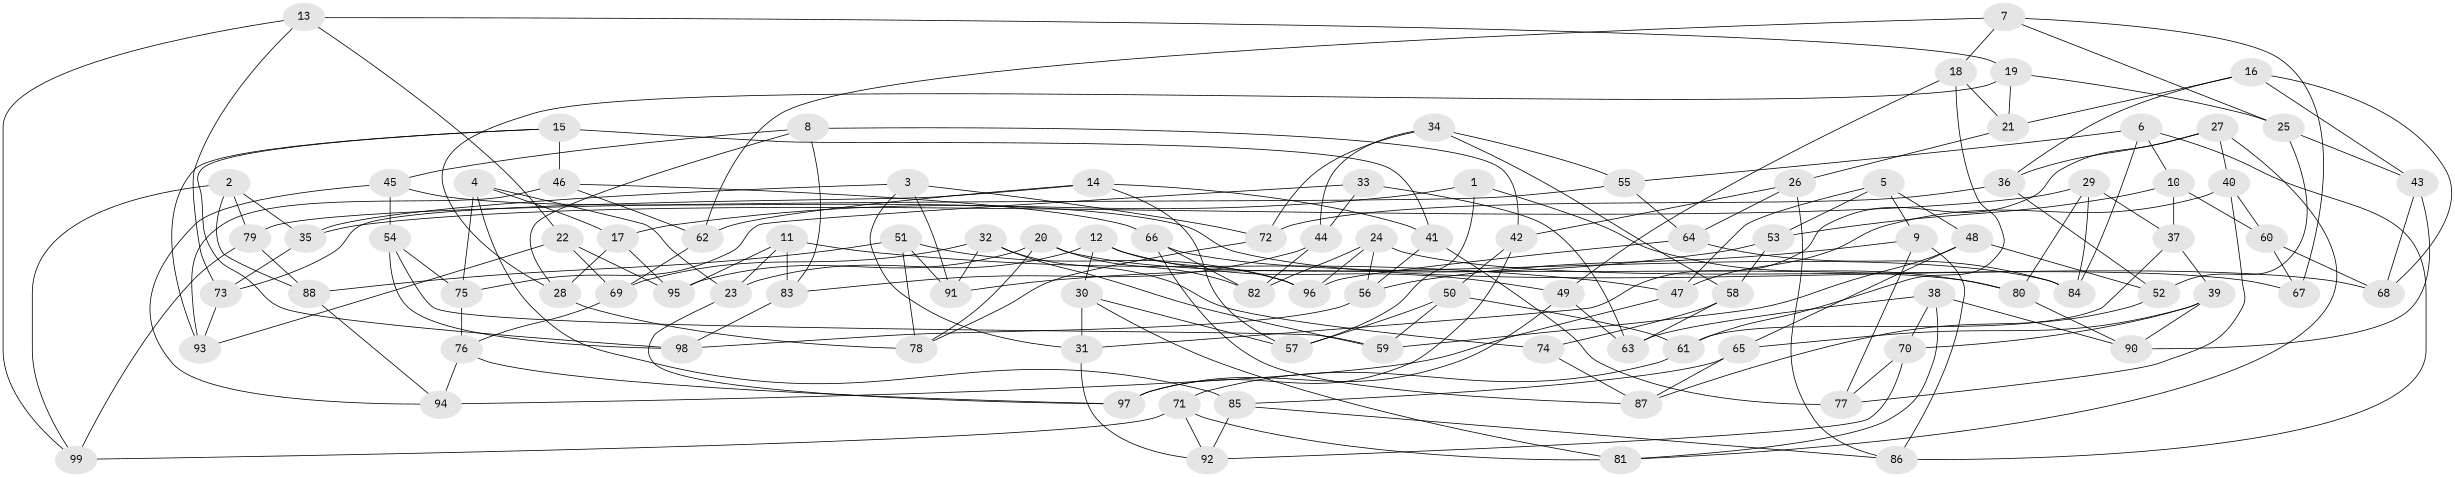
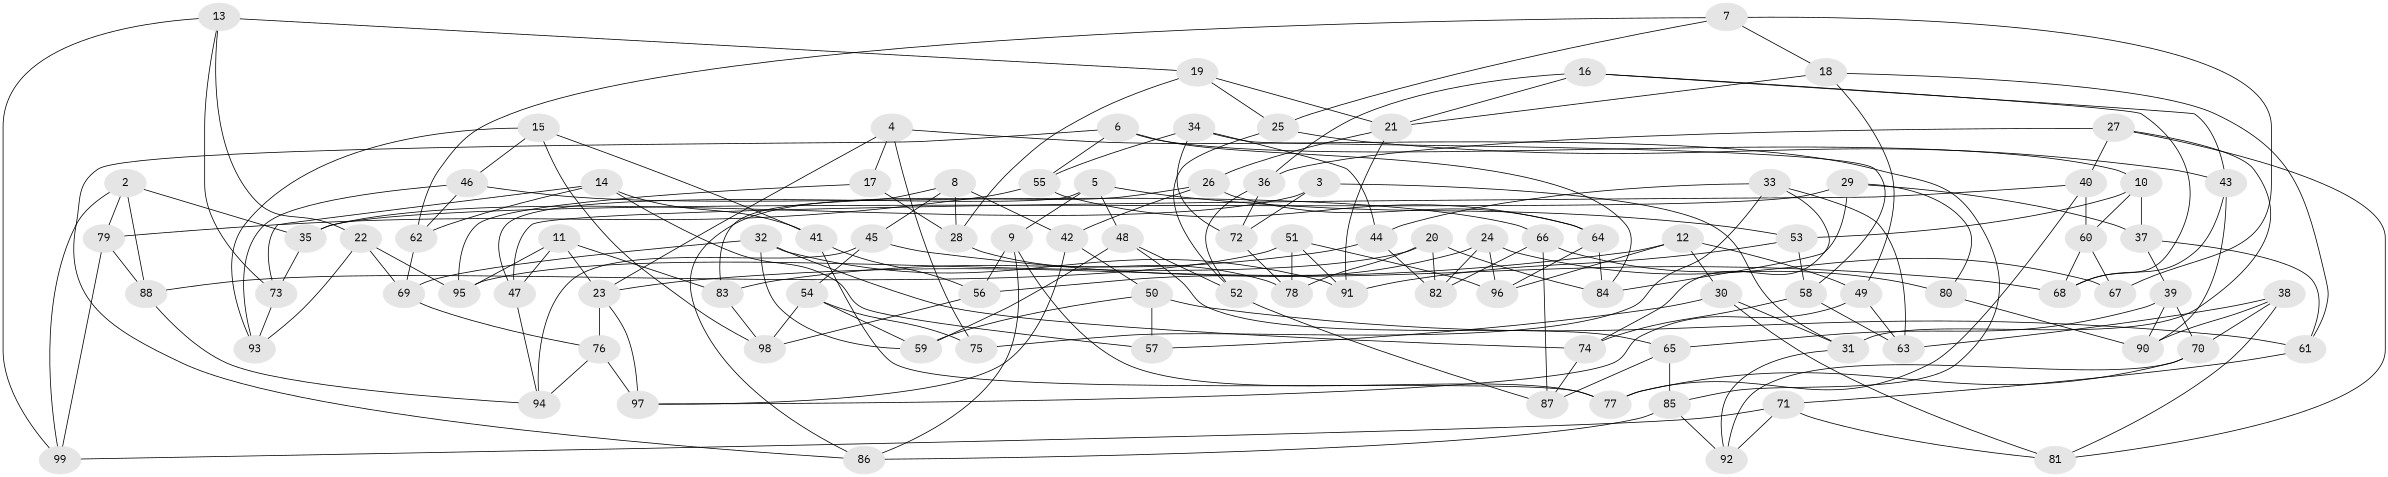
(1474, 183) -> none
(934, 237) -> (1351, 218)
none -> (1684, 286)
(462, 322) -> (599, 322)
